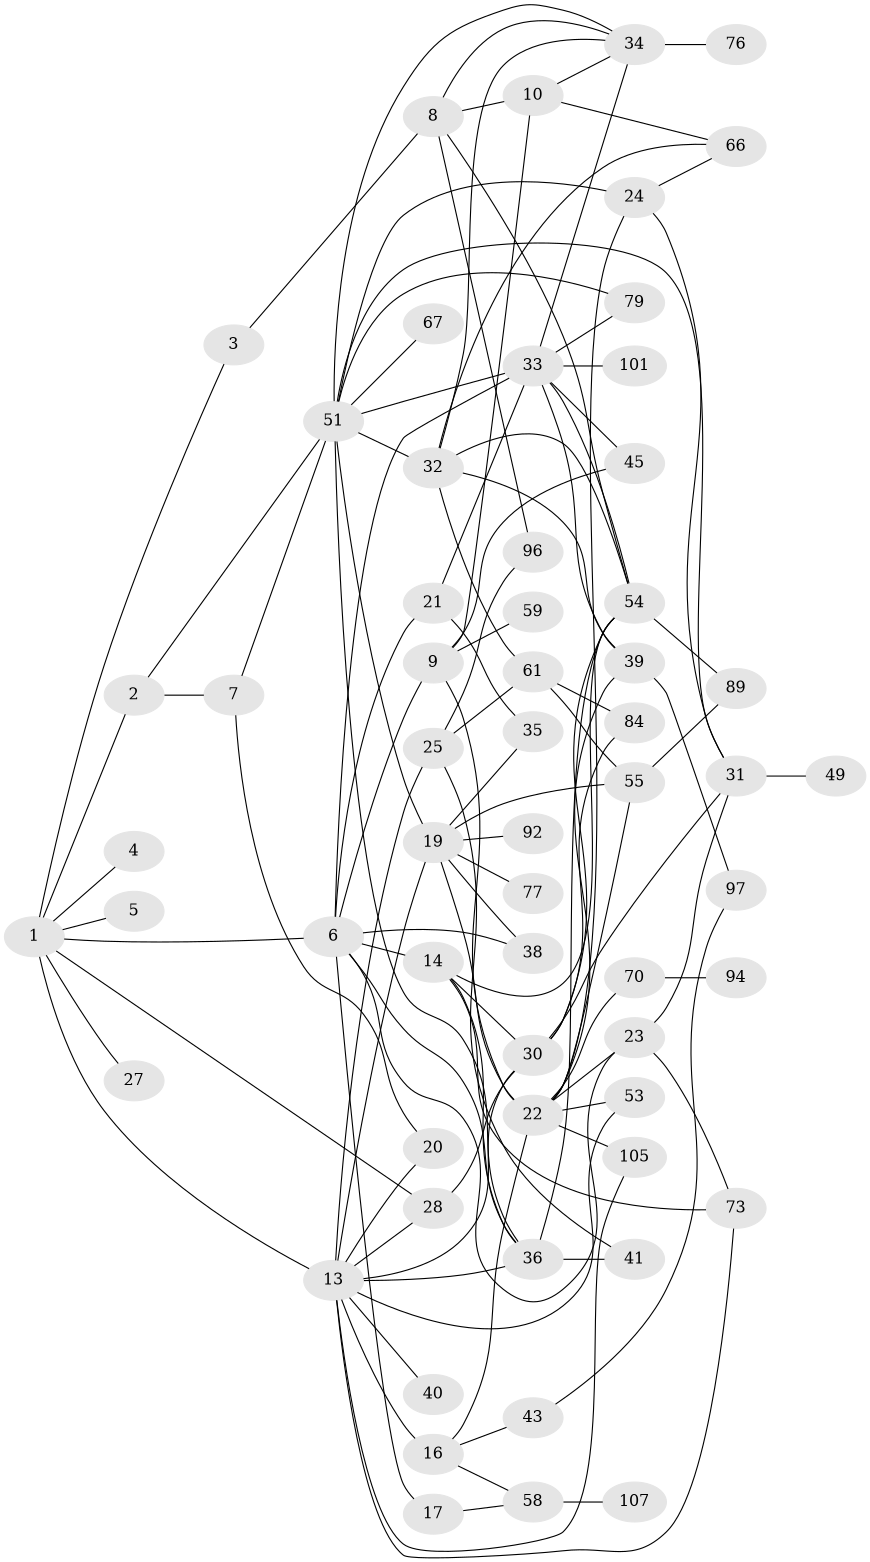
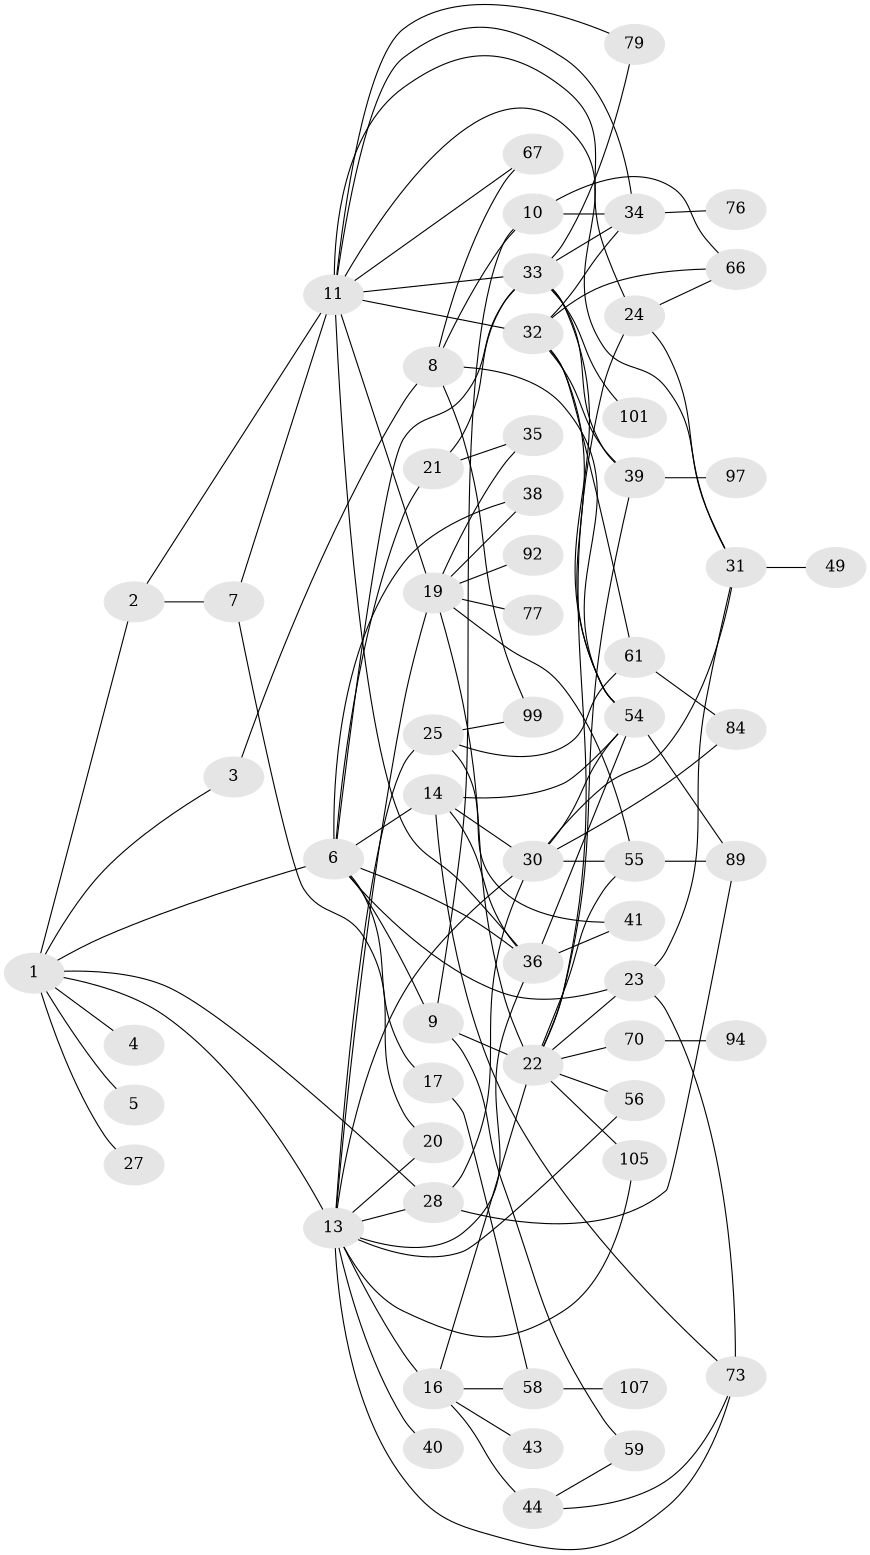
(511, 26) -> (468, 255)
(334, 421) -> (334, 295)
(635, 463) -> none
(533, 552) -> (533, 717)
(571, 711) -> (592, 861)
(635, 1097) -> (635, 1101)
none -> (679, 1141)
(696, 1179) -> none
none -> (533, 1508)
